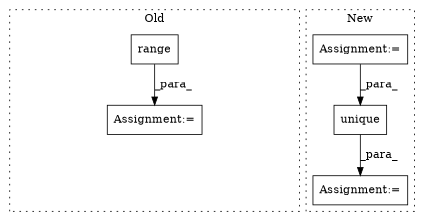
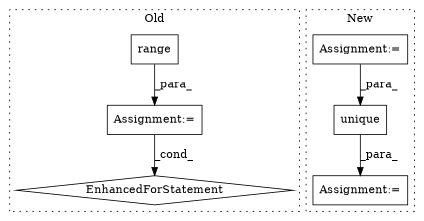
none -> (155, 190)
